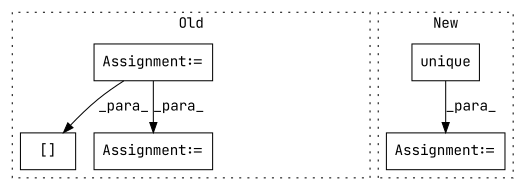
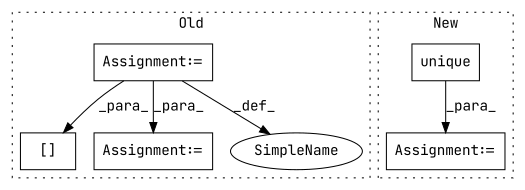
none -> (296, 151)
